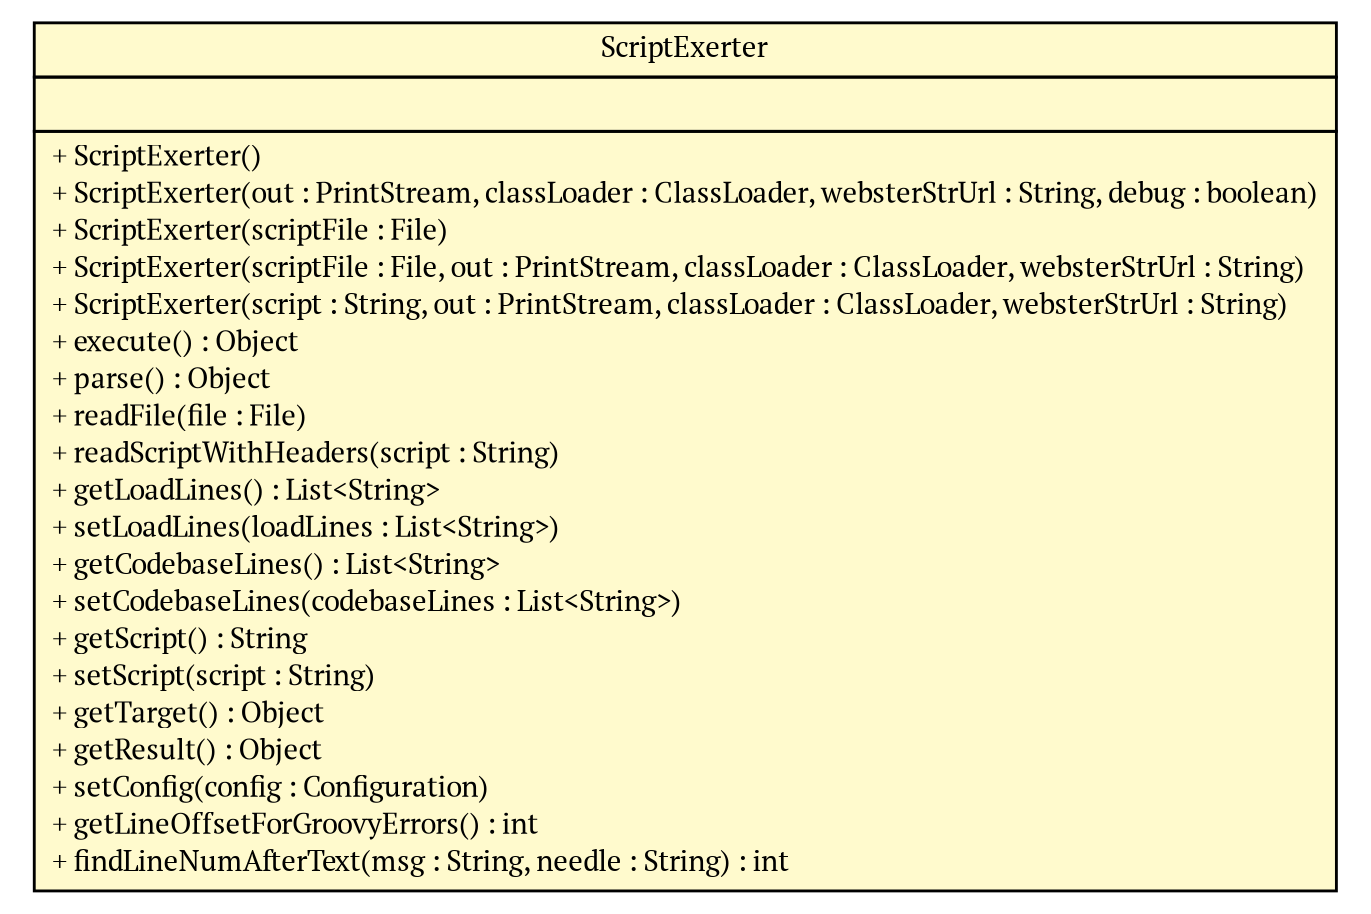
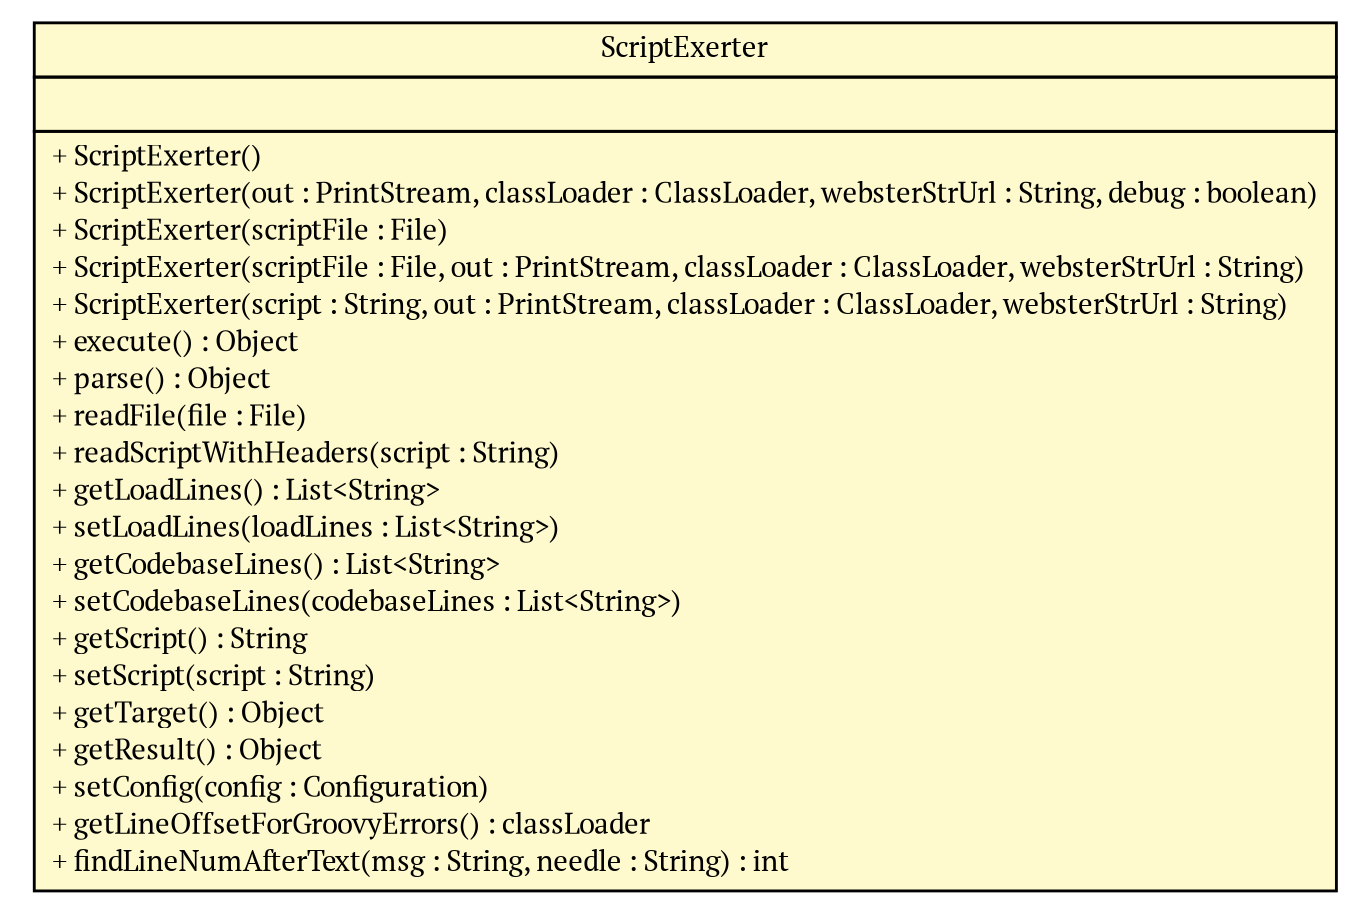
(296, 825) -> (351, 825)
